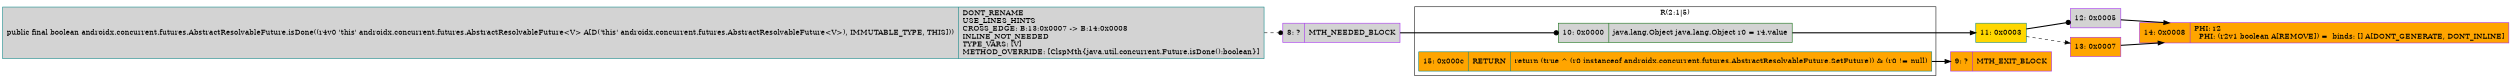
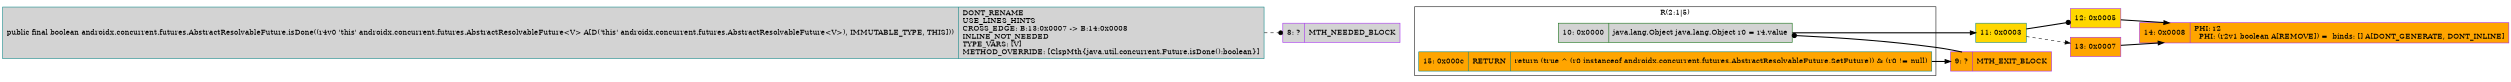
(2096, 18) -> (2096, 18)
(1477, 33) -> (1880, 41)
